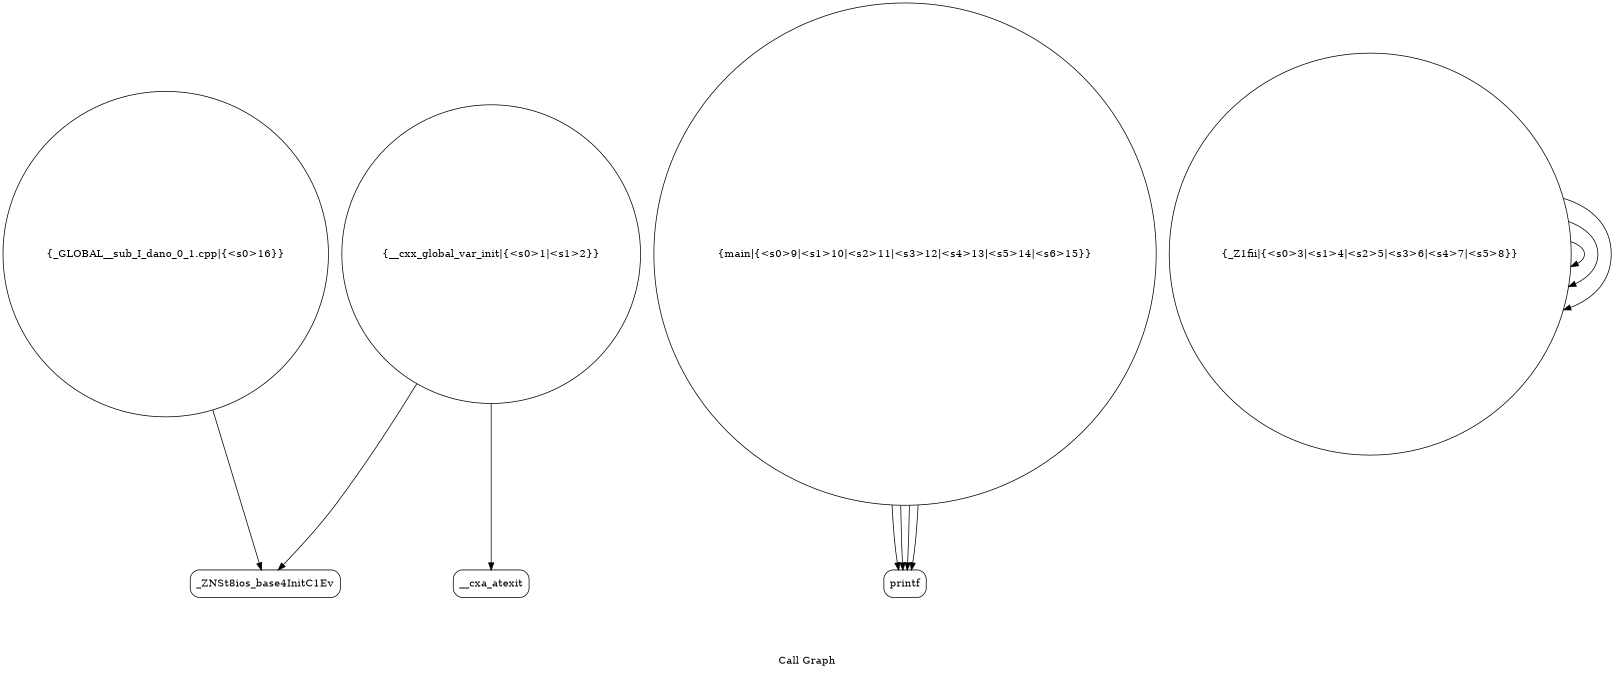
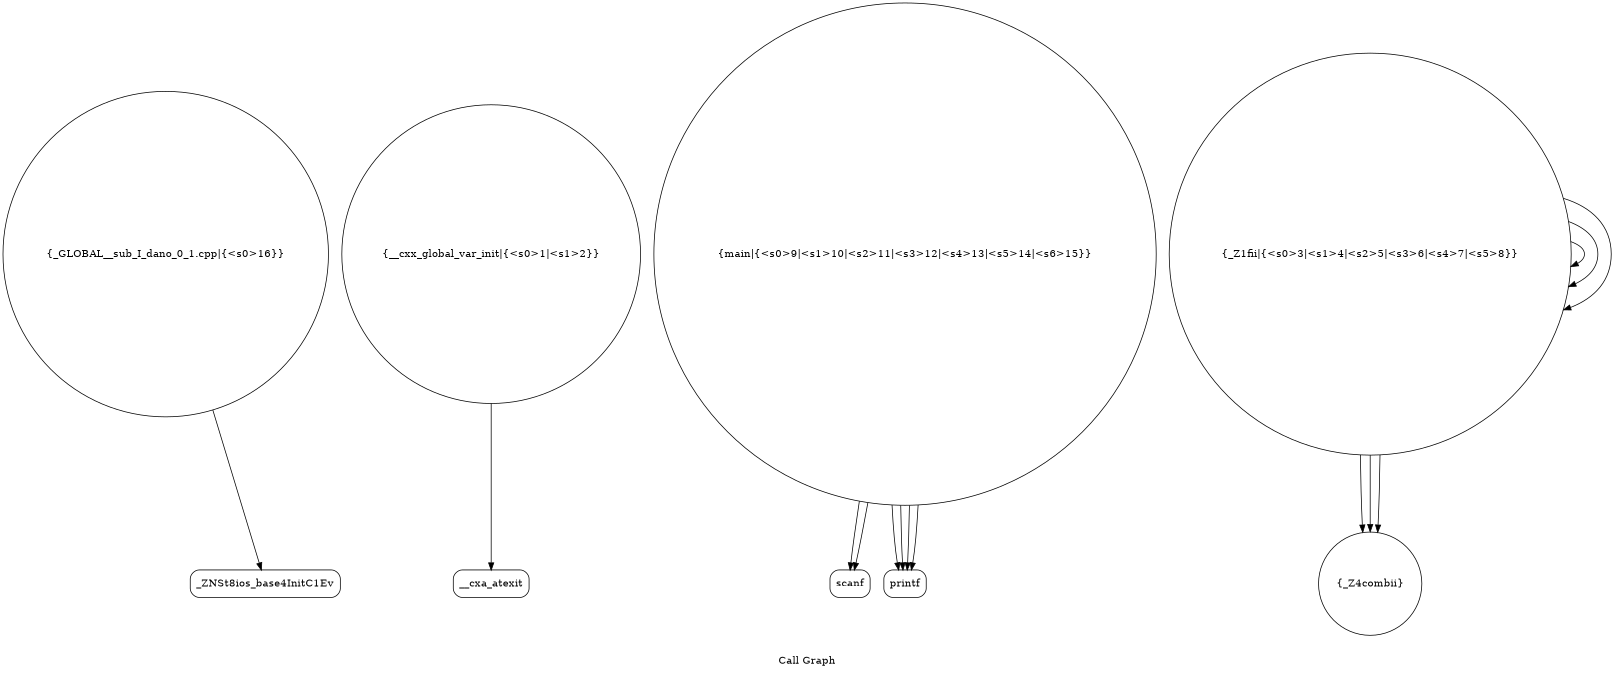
(355, 478) -> none
none -> (850, 584)
none -> (1370, 584)
